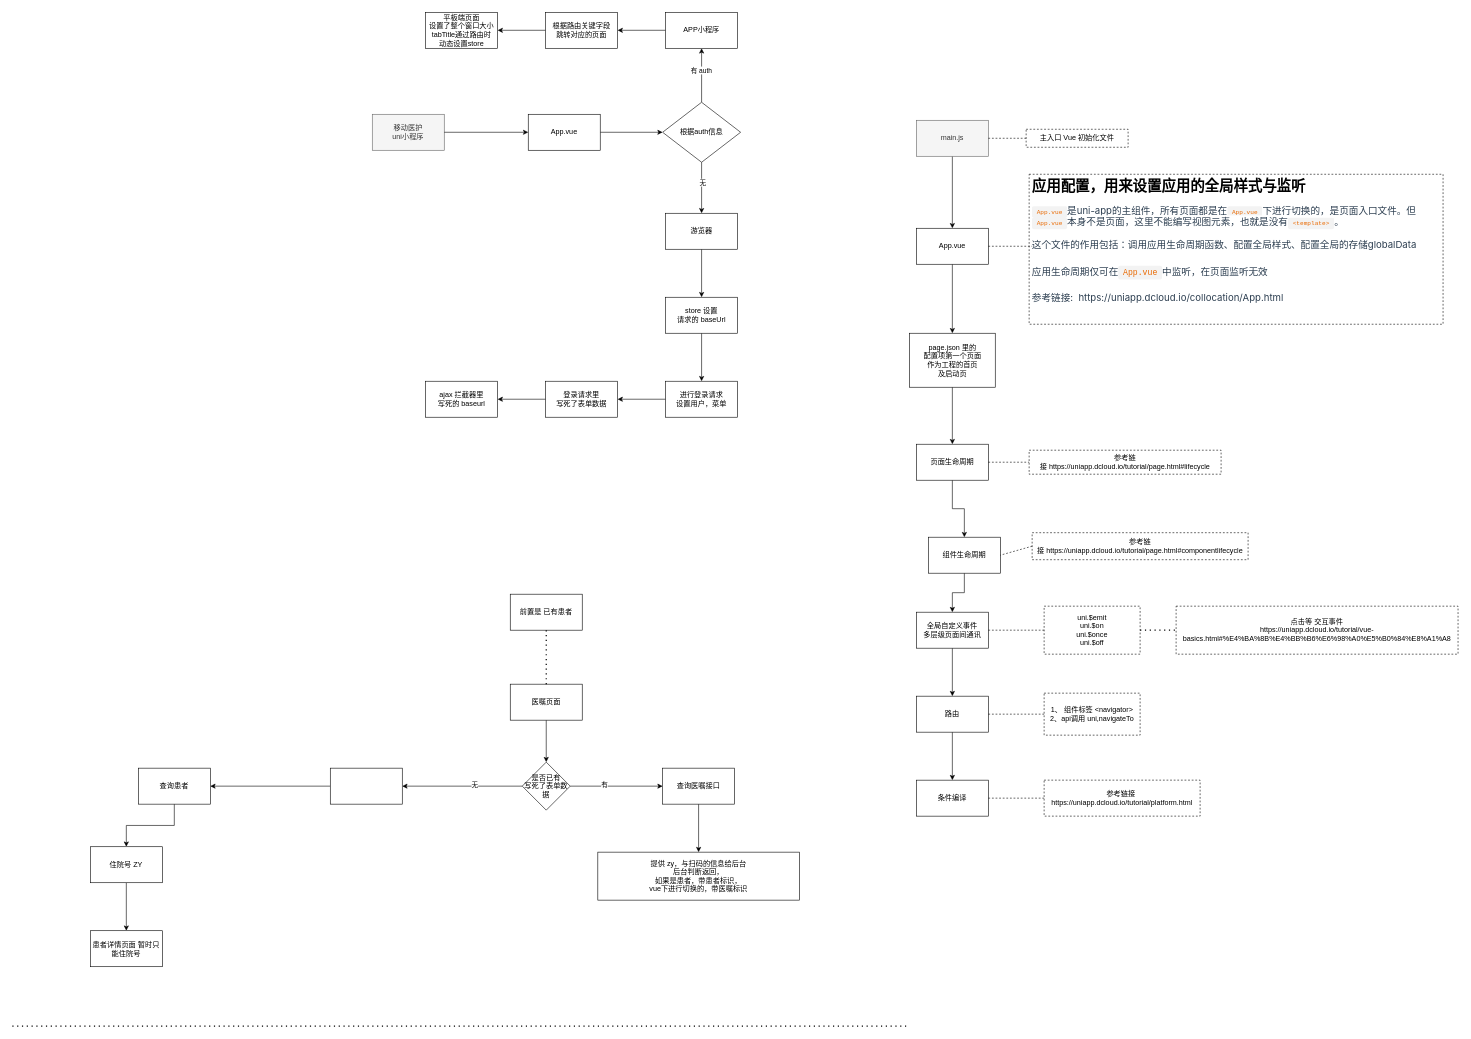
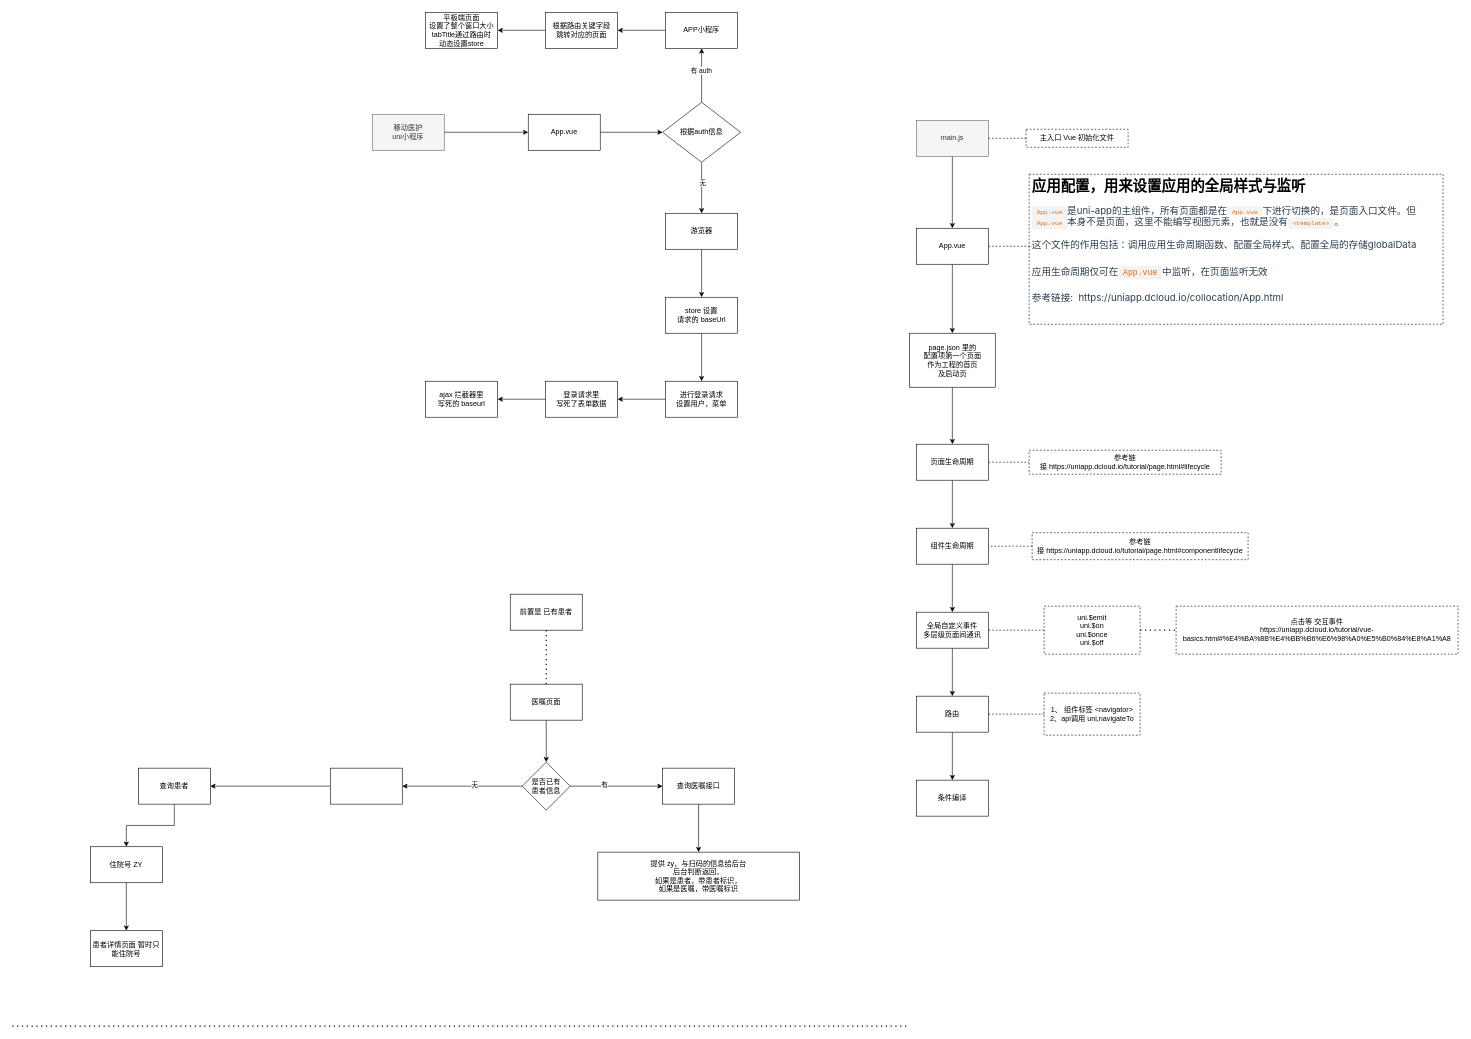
(965, 555) -> (953, 546)
(546, 786) -> (546, 786)
(1016, 798) -> none
(1122, 798) -> none
(699, 876) -> (699, 876)
